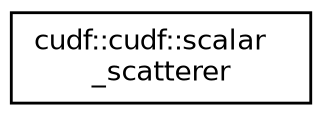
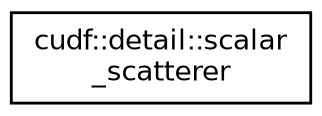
(161, 58) -> (161, 58)
